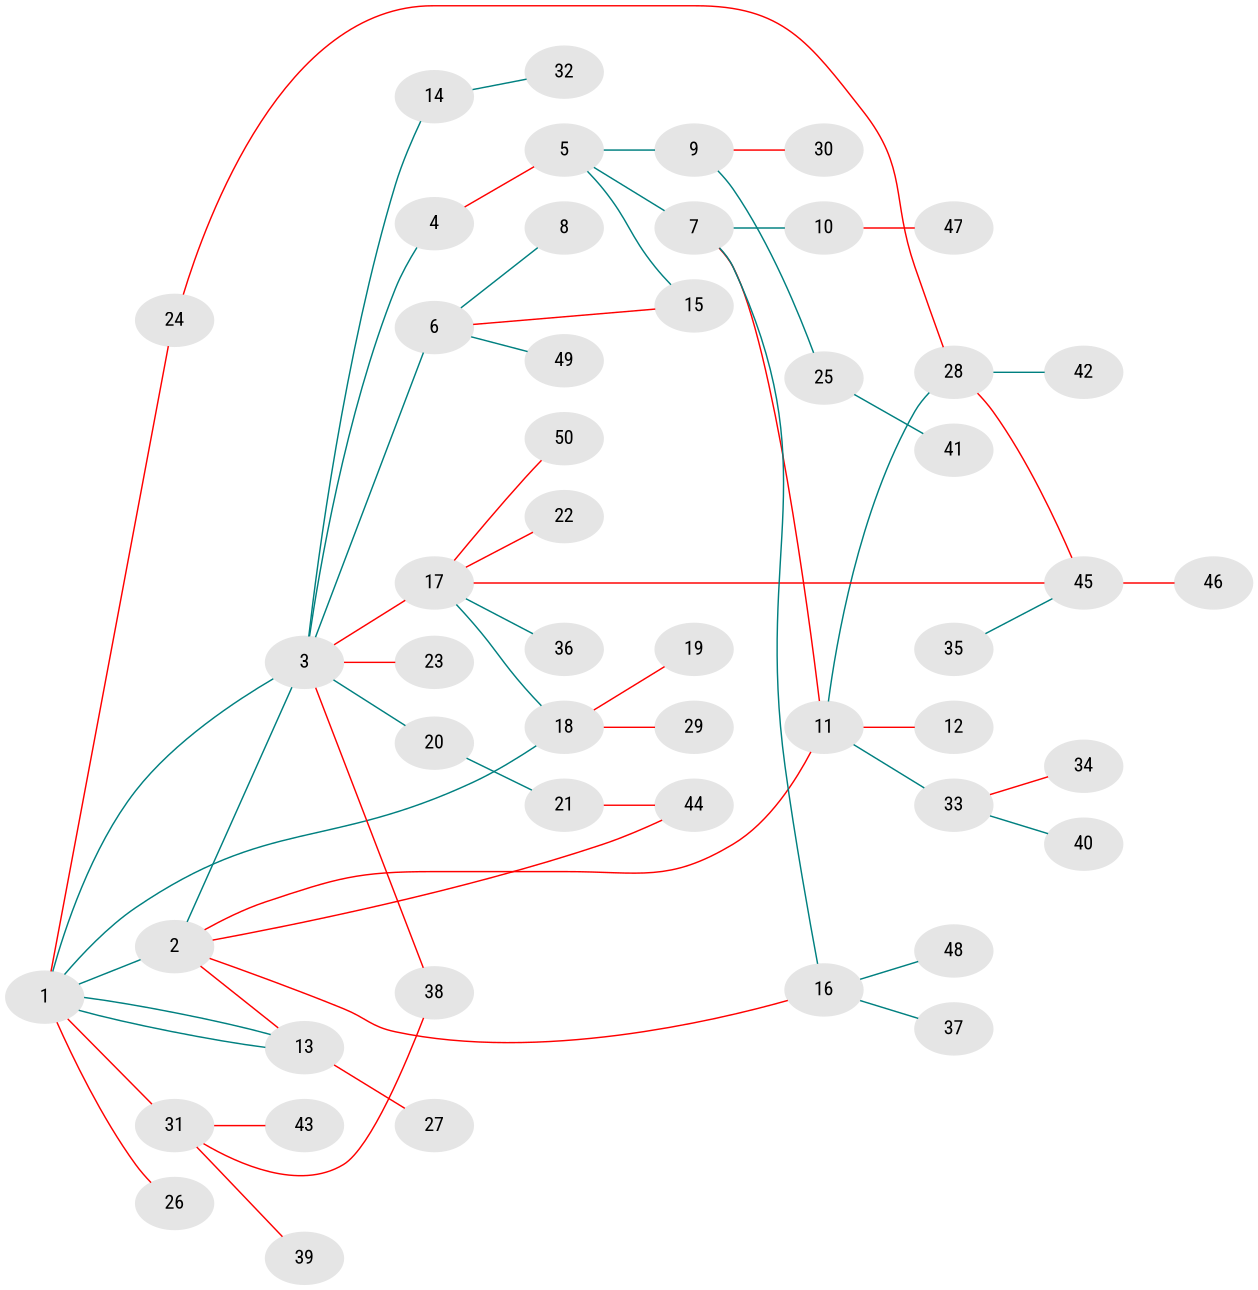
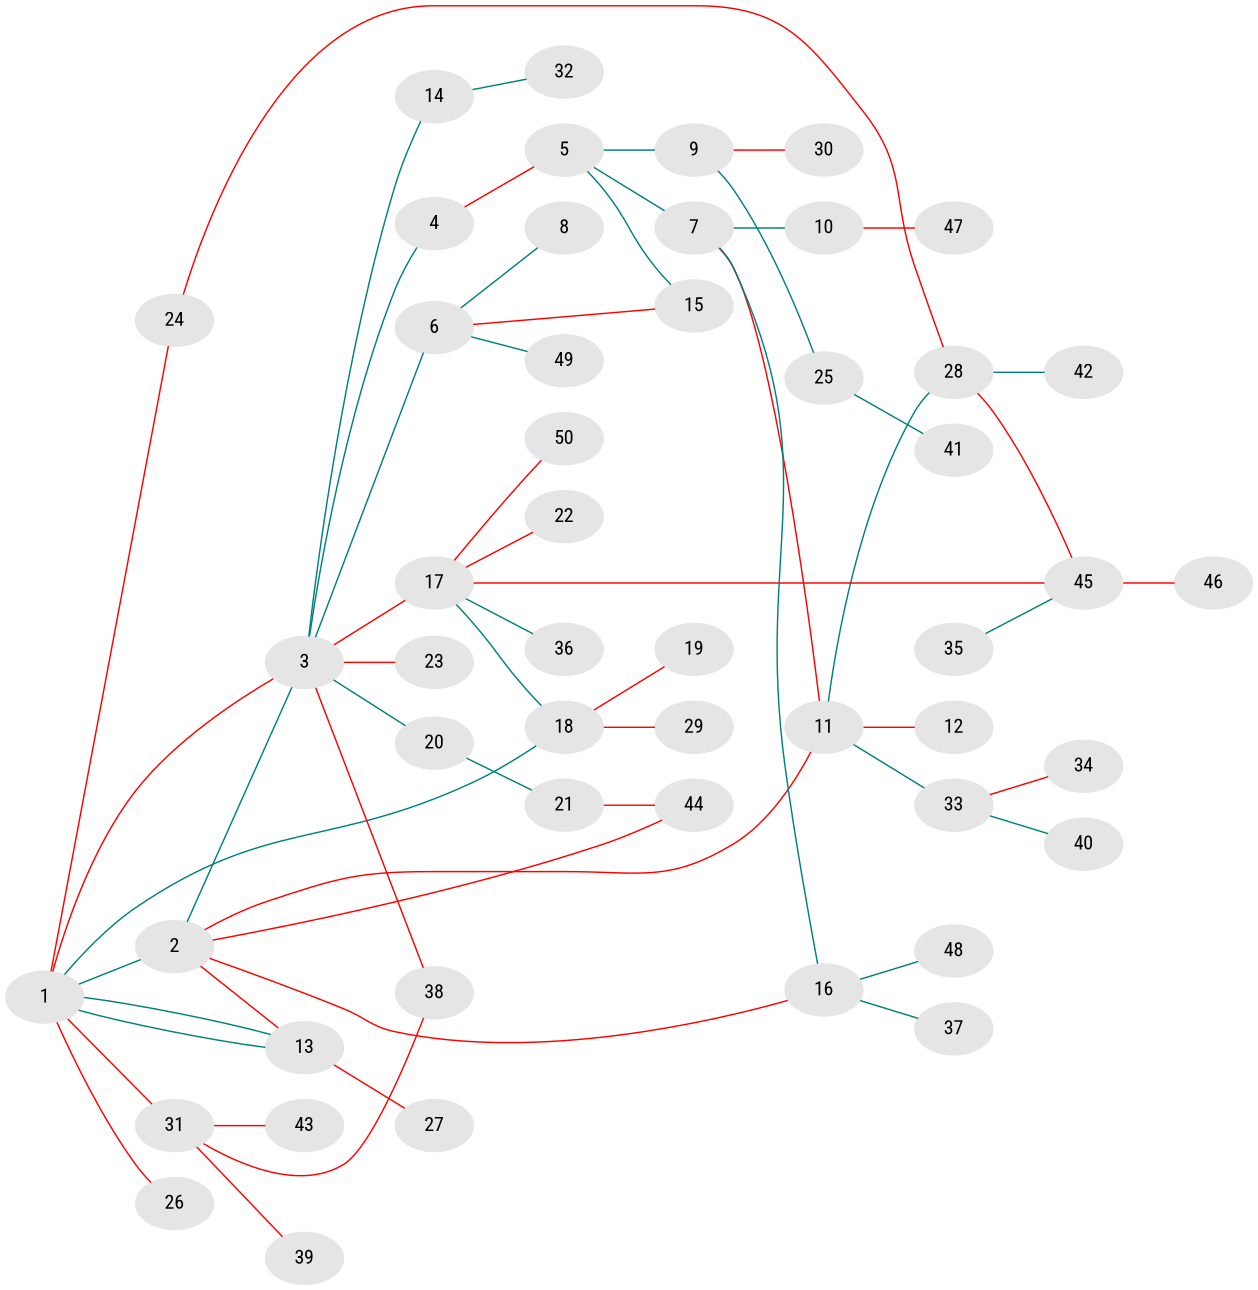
(129, 800) -> (129, 800)
